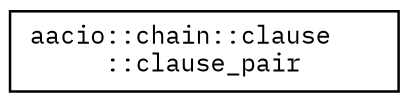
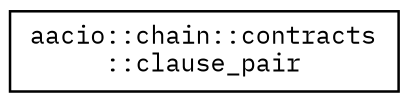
(204, 51) -> (204, 51)
